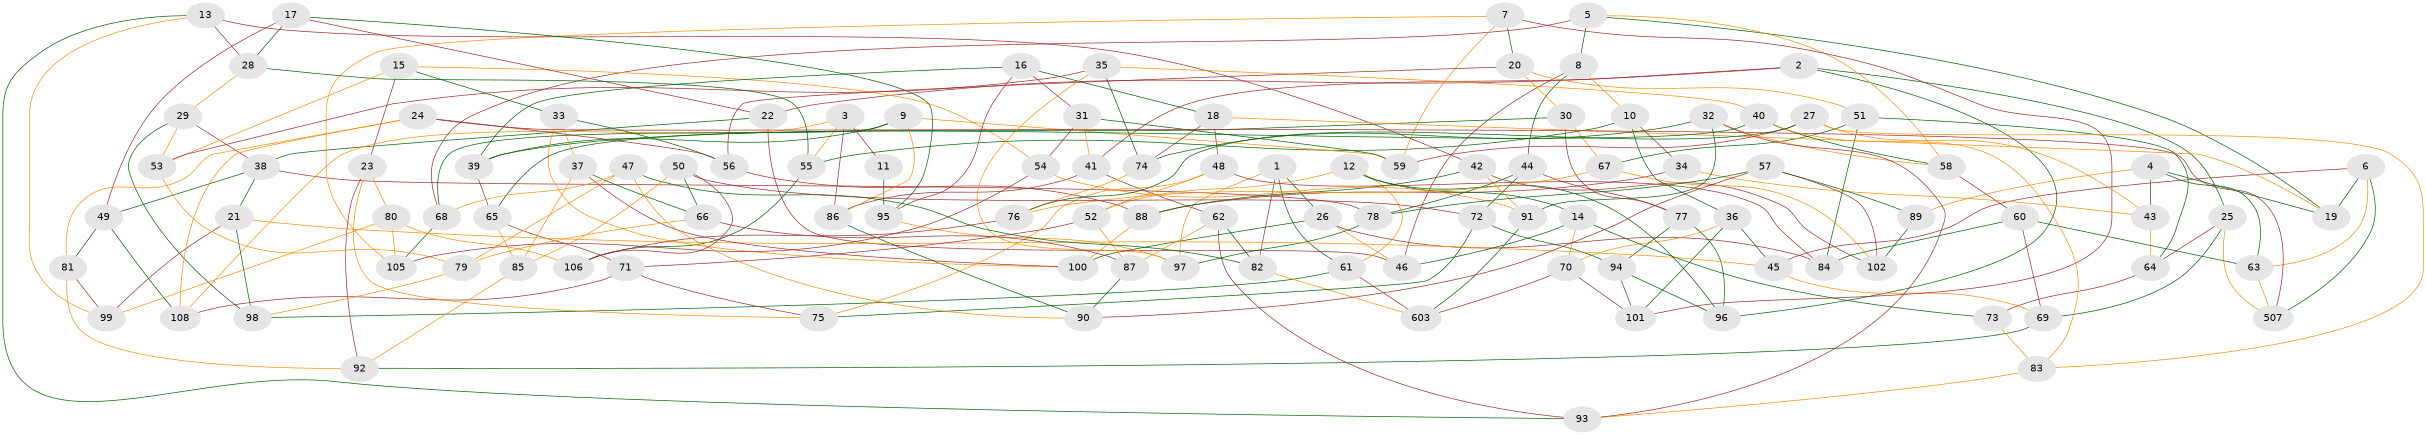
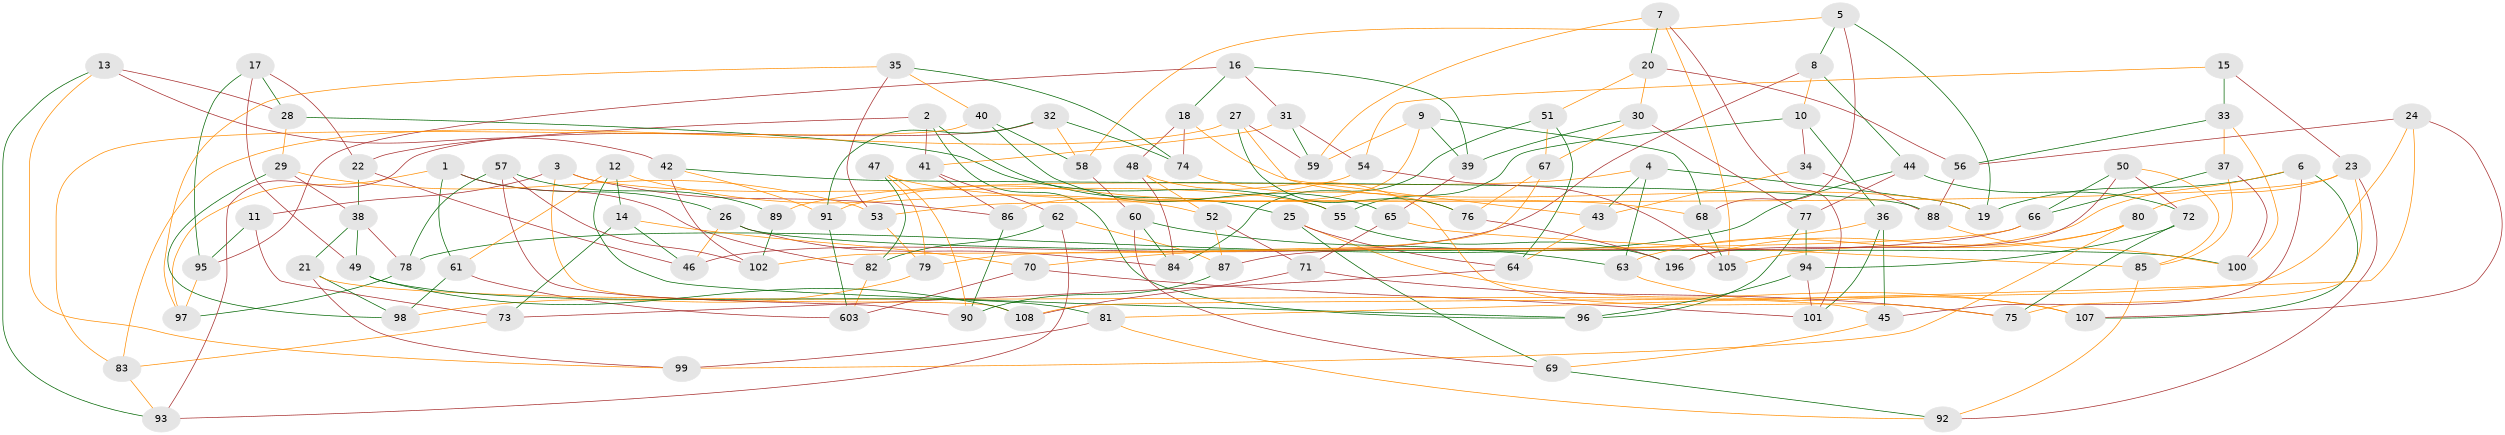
(278, 116) -> (1689, 201)
(1735, 146) -> (1547, 142)
(574, 268) -> (1675, 268)
none -> (375, 298)
(2273, 318) -> (2085, 318)
